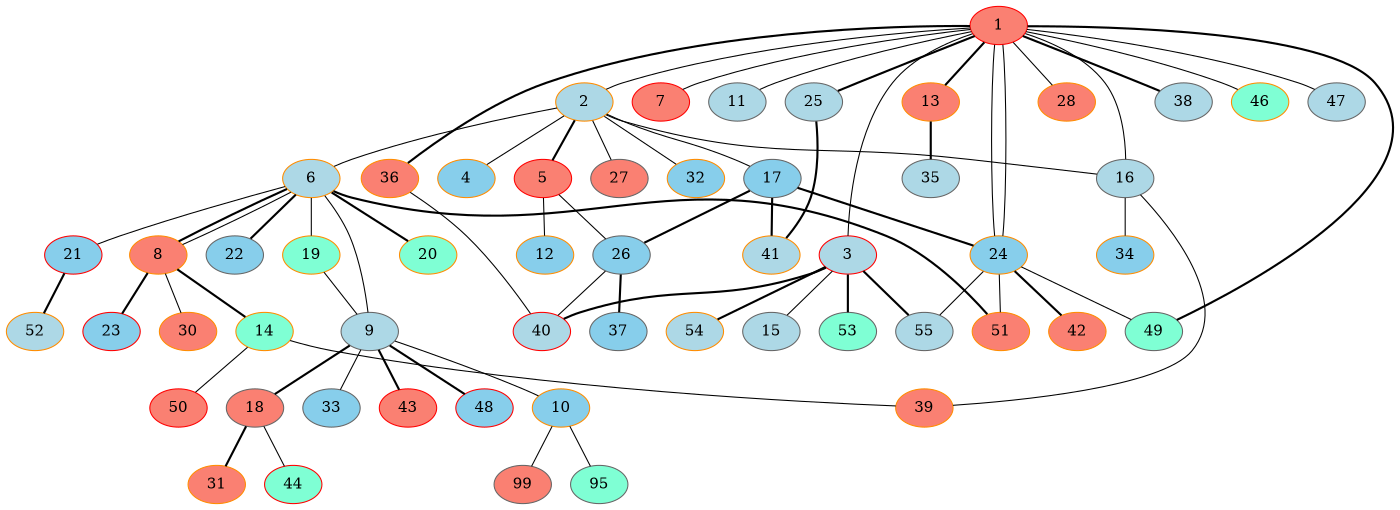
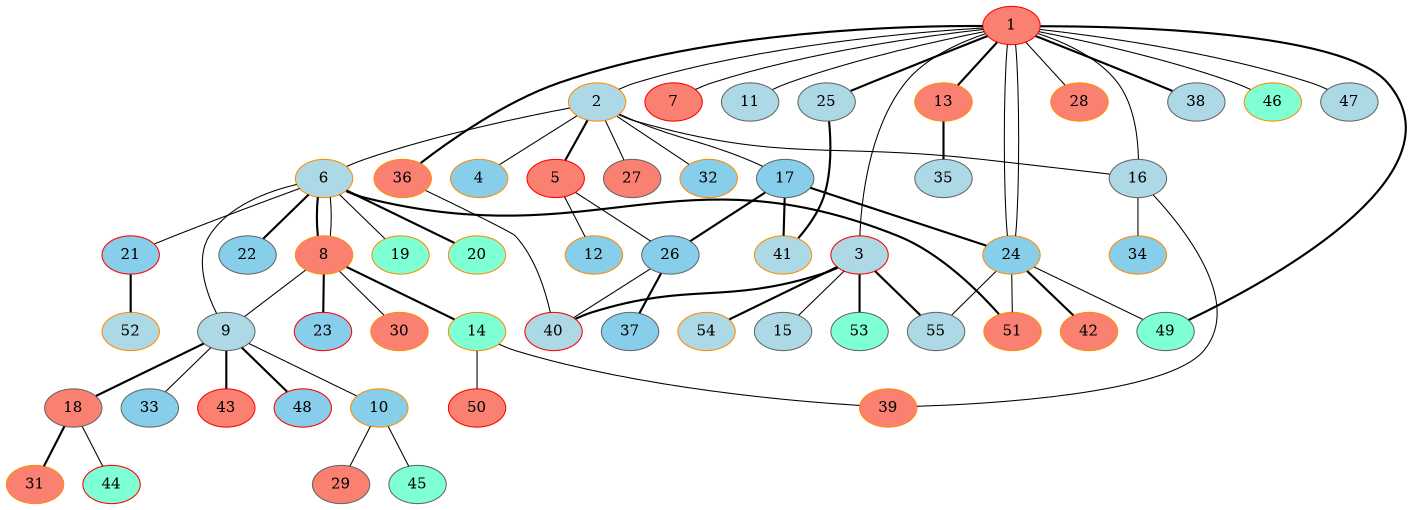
(341, 293) -> (275, 293)
(523, 484) -> (341, 484)
(599, 484) -> (418, 484)
